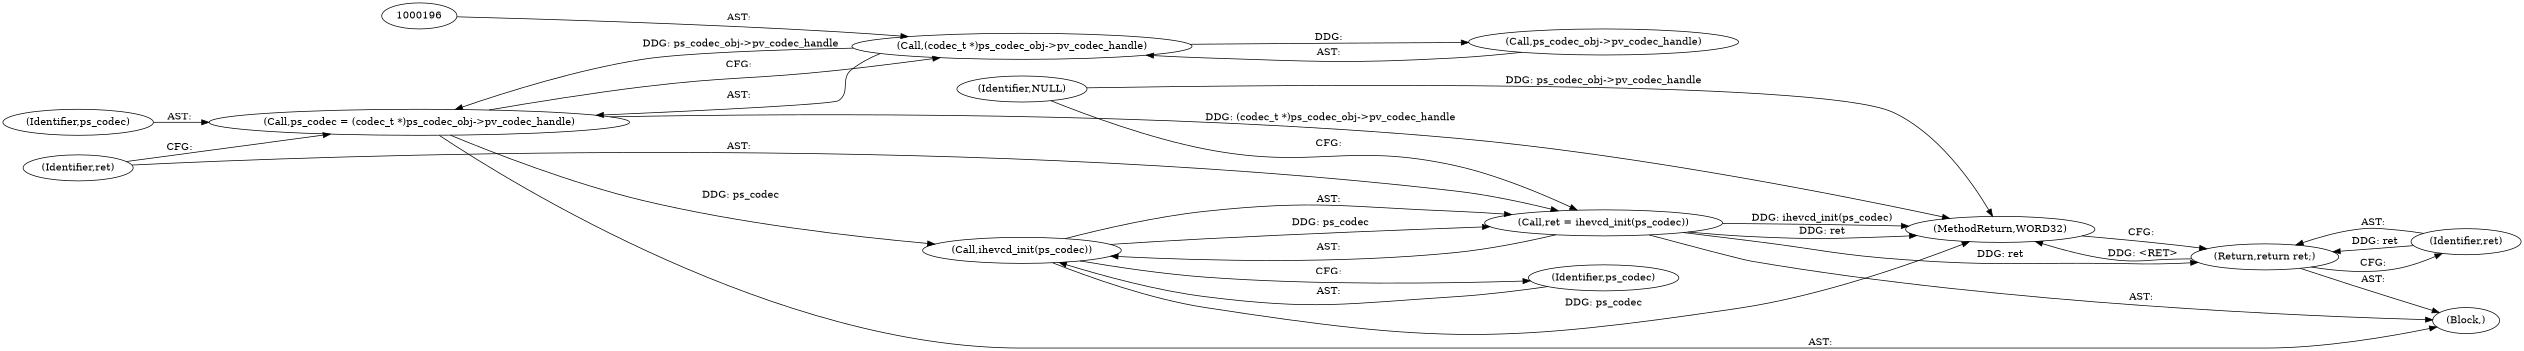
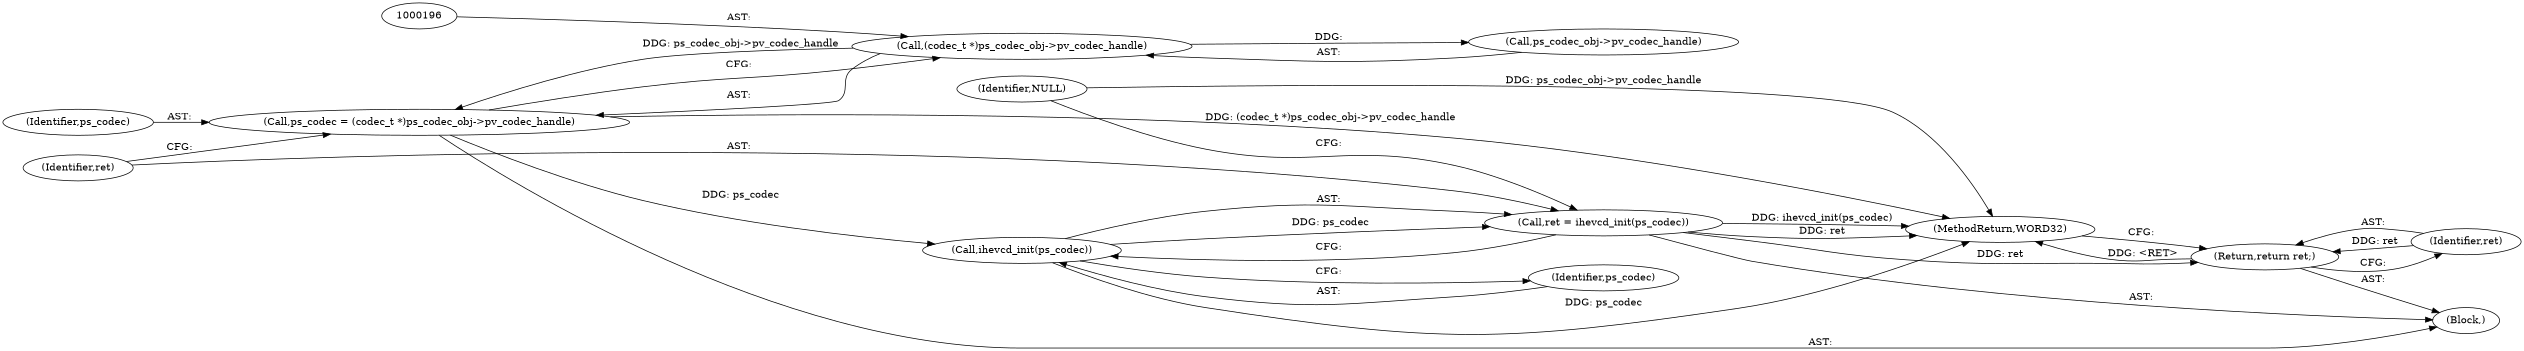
(1330, 247) -> (1330, 247)
